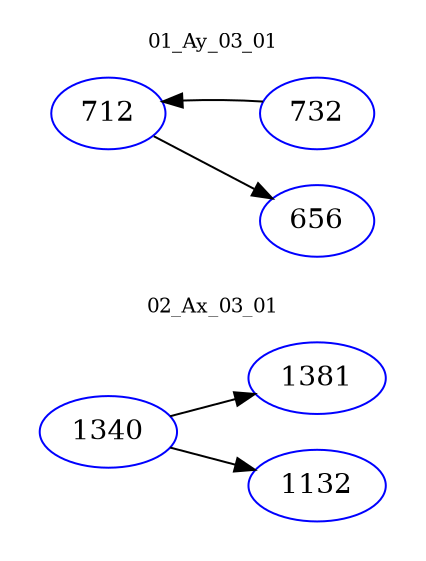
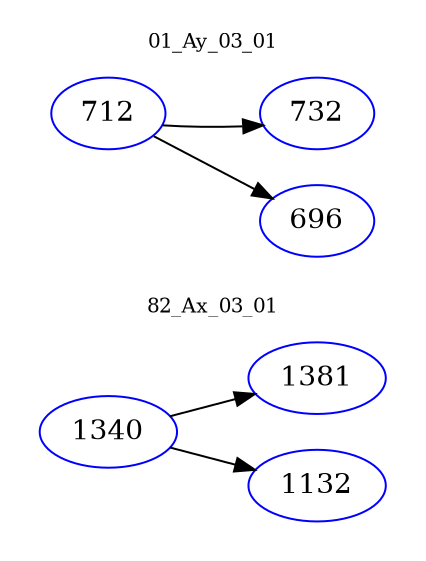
(223, 100) -> (203, 127)
(317, 221) -> (317, 221)
(213, 307) -> (213, 307)
